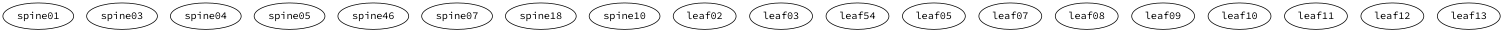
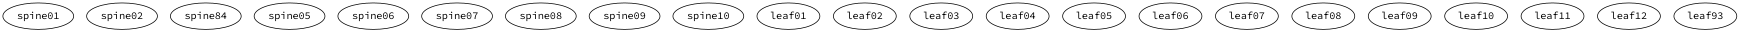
none -> (122, 16)
(122, 16) -> none
(206, 16) -> (206, 16)
(373, 16) -> (373, 16)
(541, 16) -> (541, 16)
none -> (625, 16)
none -> (788, 16)
(857, 16) -> (1018, 16)
none -> (1170, 16)
(1469, 16) -> (1705, 16)
